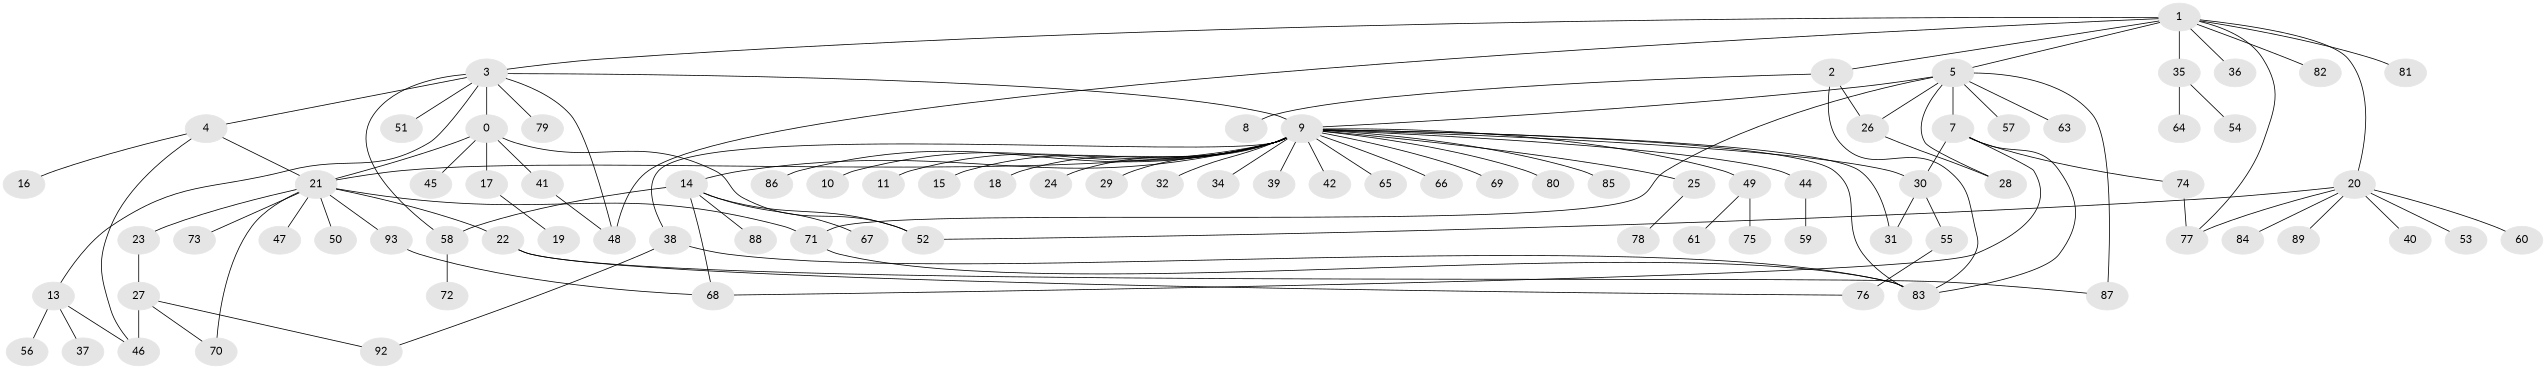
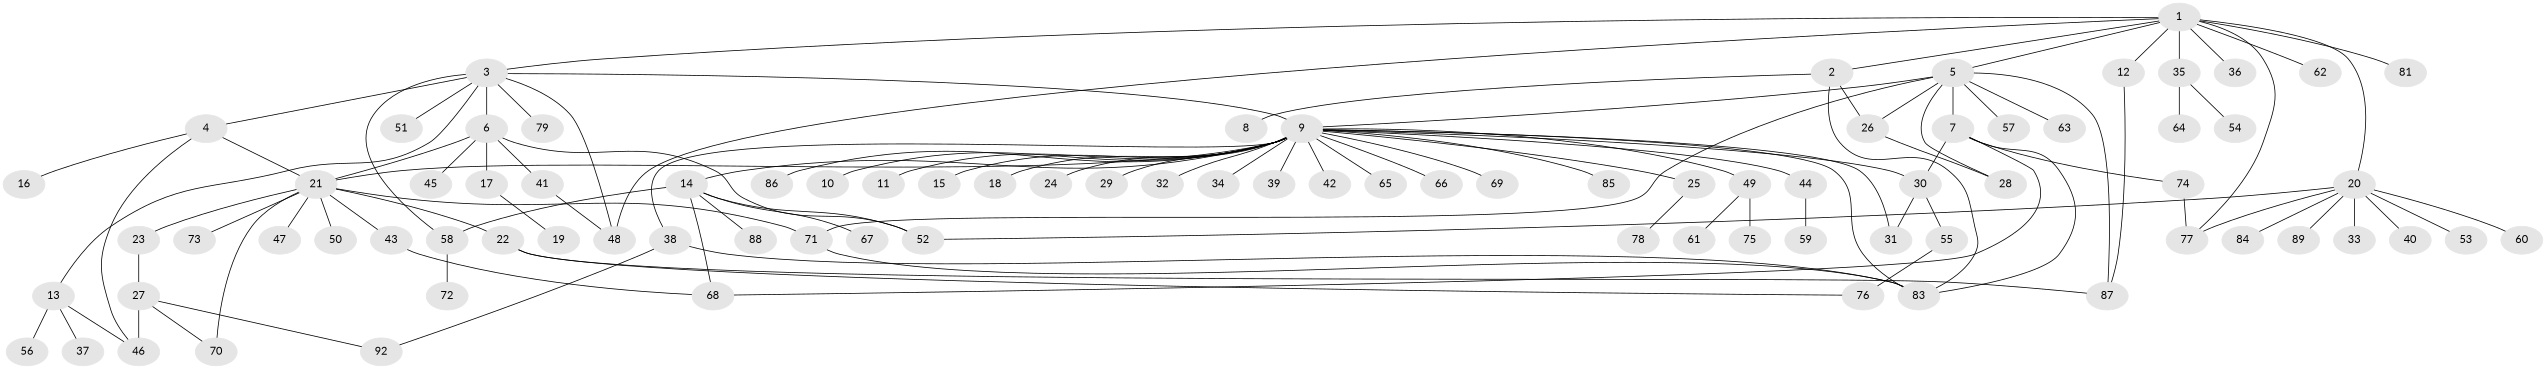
none -> (2123, 73)
(2320, 73) -> (2320, 73)
(487, 129) -> (487, 129)
(1553, 184) -> none
(391, 240) -> (391, 240)
none -> (2354, 240)
